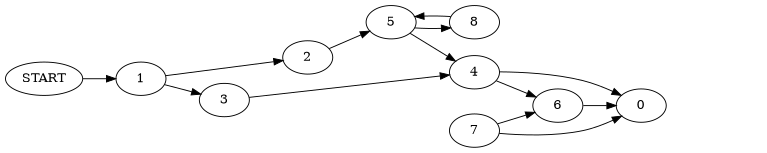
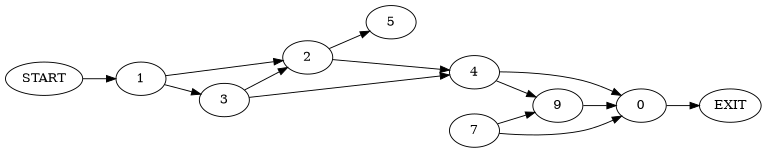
(474, 22) -> none
(429, 45) -> (386, 64)
none -> (262, 81)
(558, 106) -> (558, 106)
none -> (730, 106)
